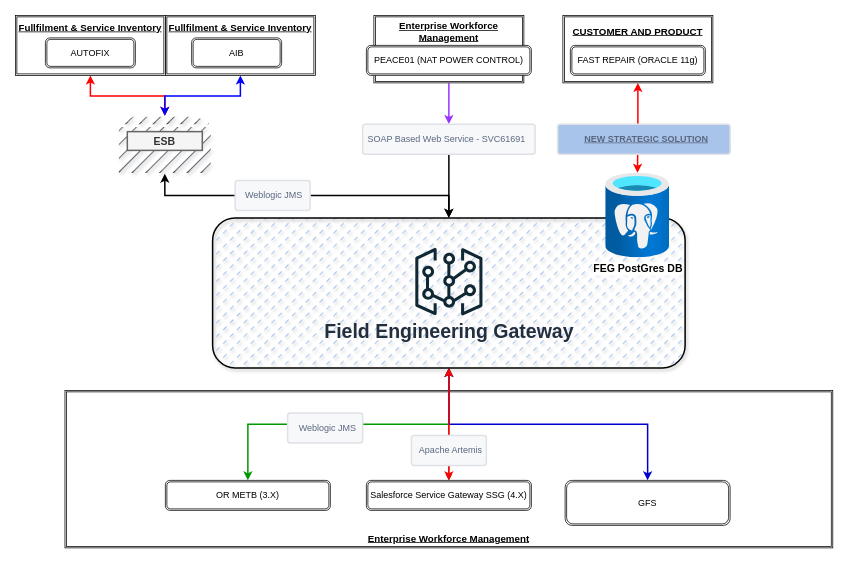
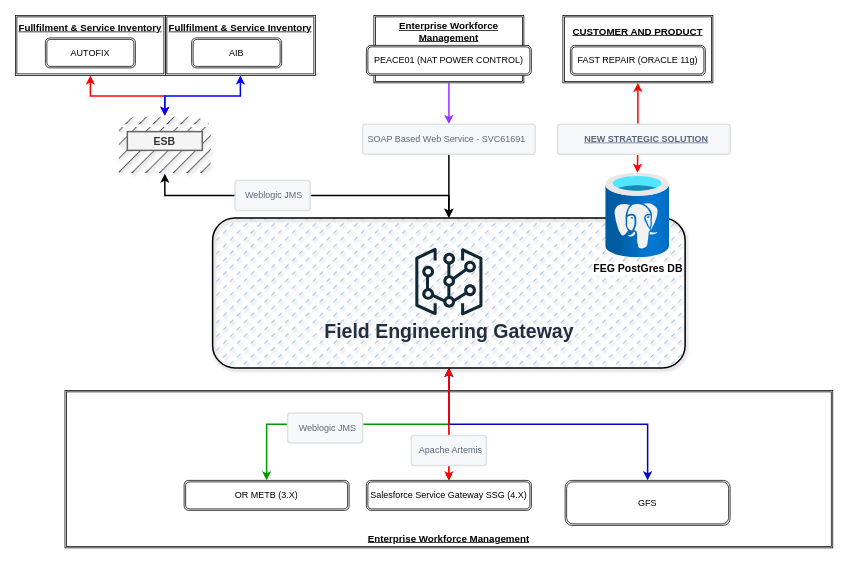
(644, 139) -> (644, 139)
(248, 495) -> (267, 495)
